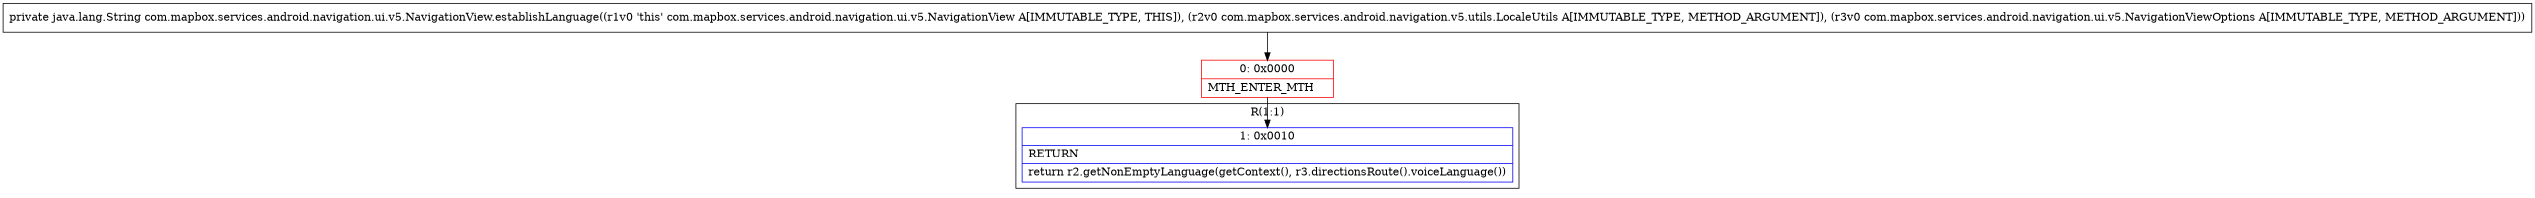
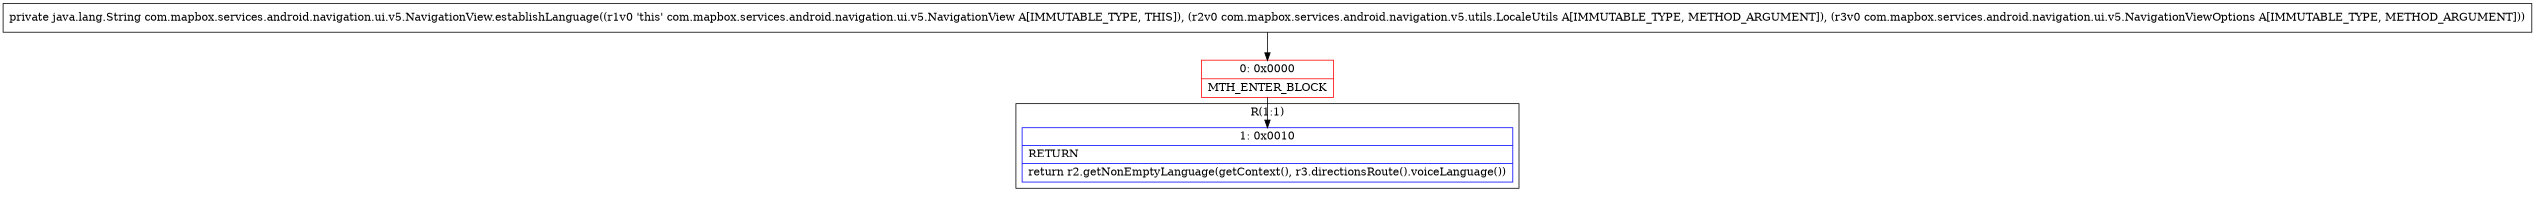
(1261, 88) -> (1267, 88)
